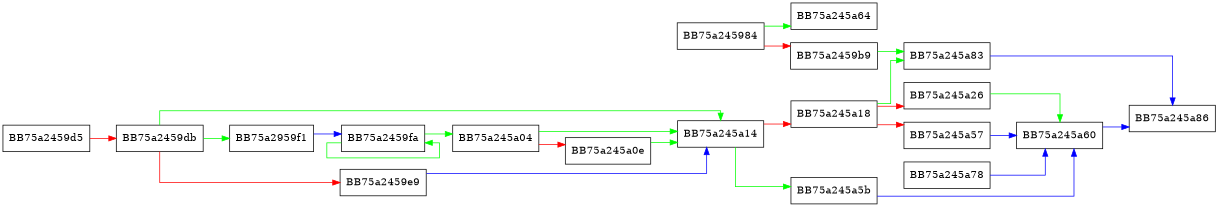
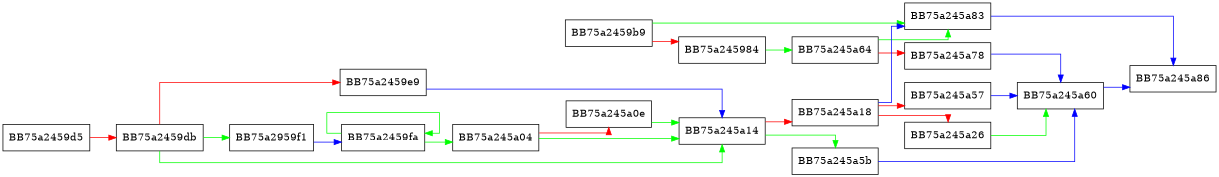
none -> (915, 40)
(774, 46) -> (662, 42)
none -> (887, 53)
(891, 86) -> (891, 68)
